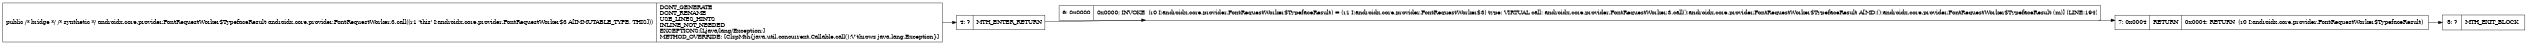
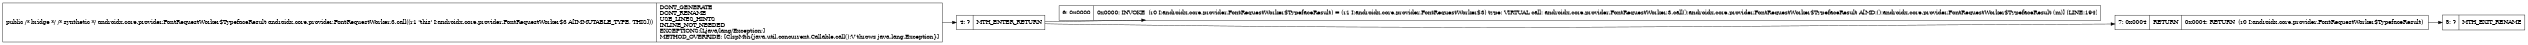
(2105, 20) -> (1578, 27)
(2492, 22) -> (2492, 22)
